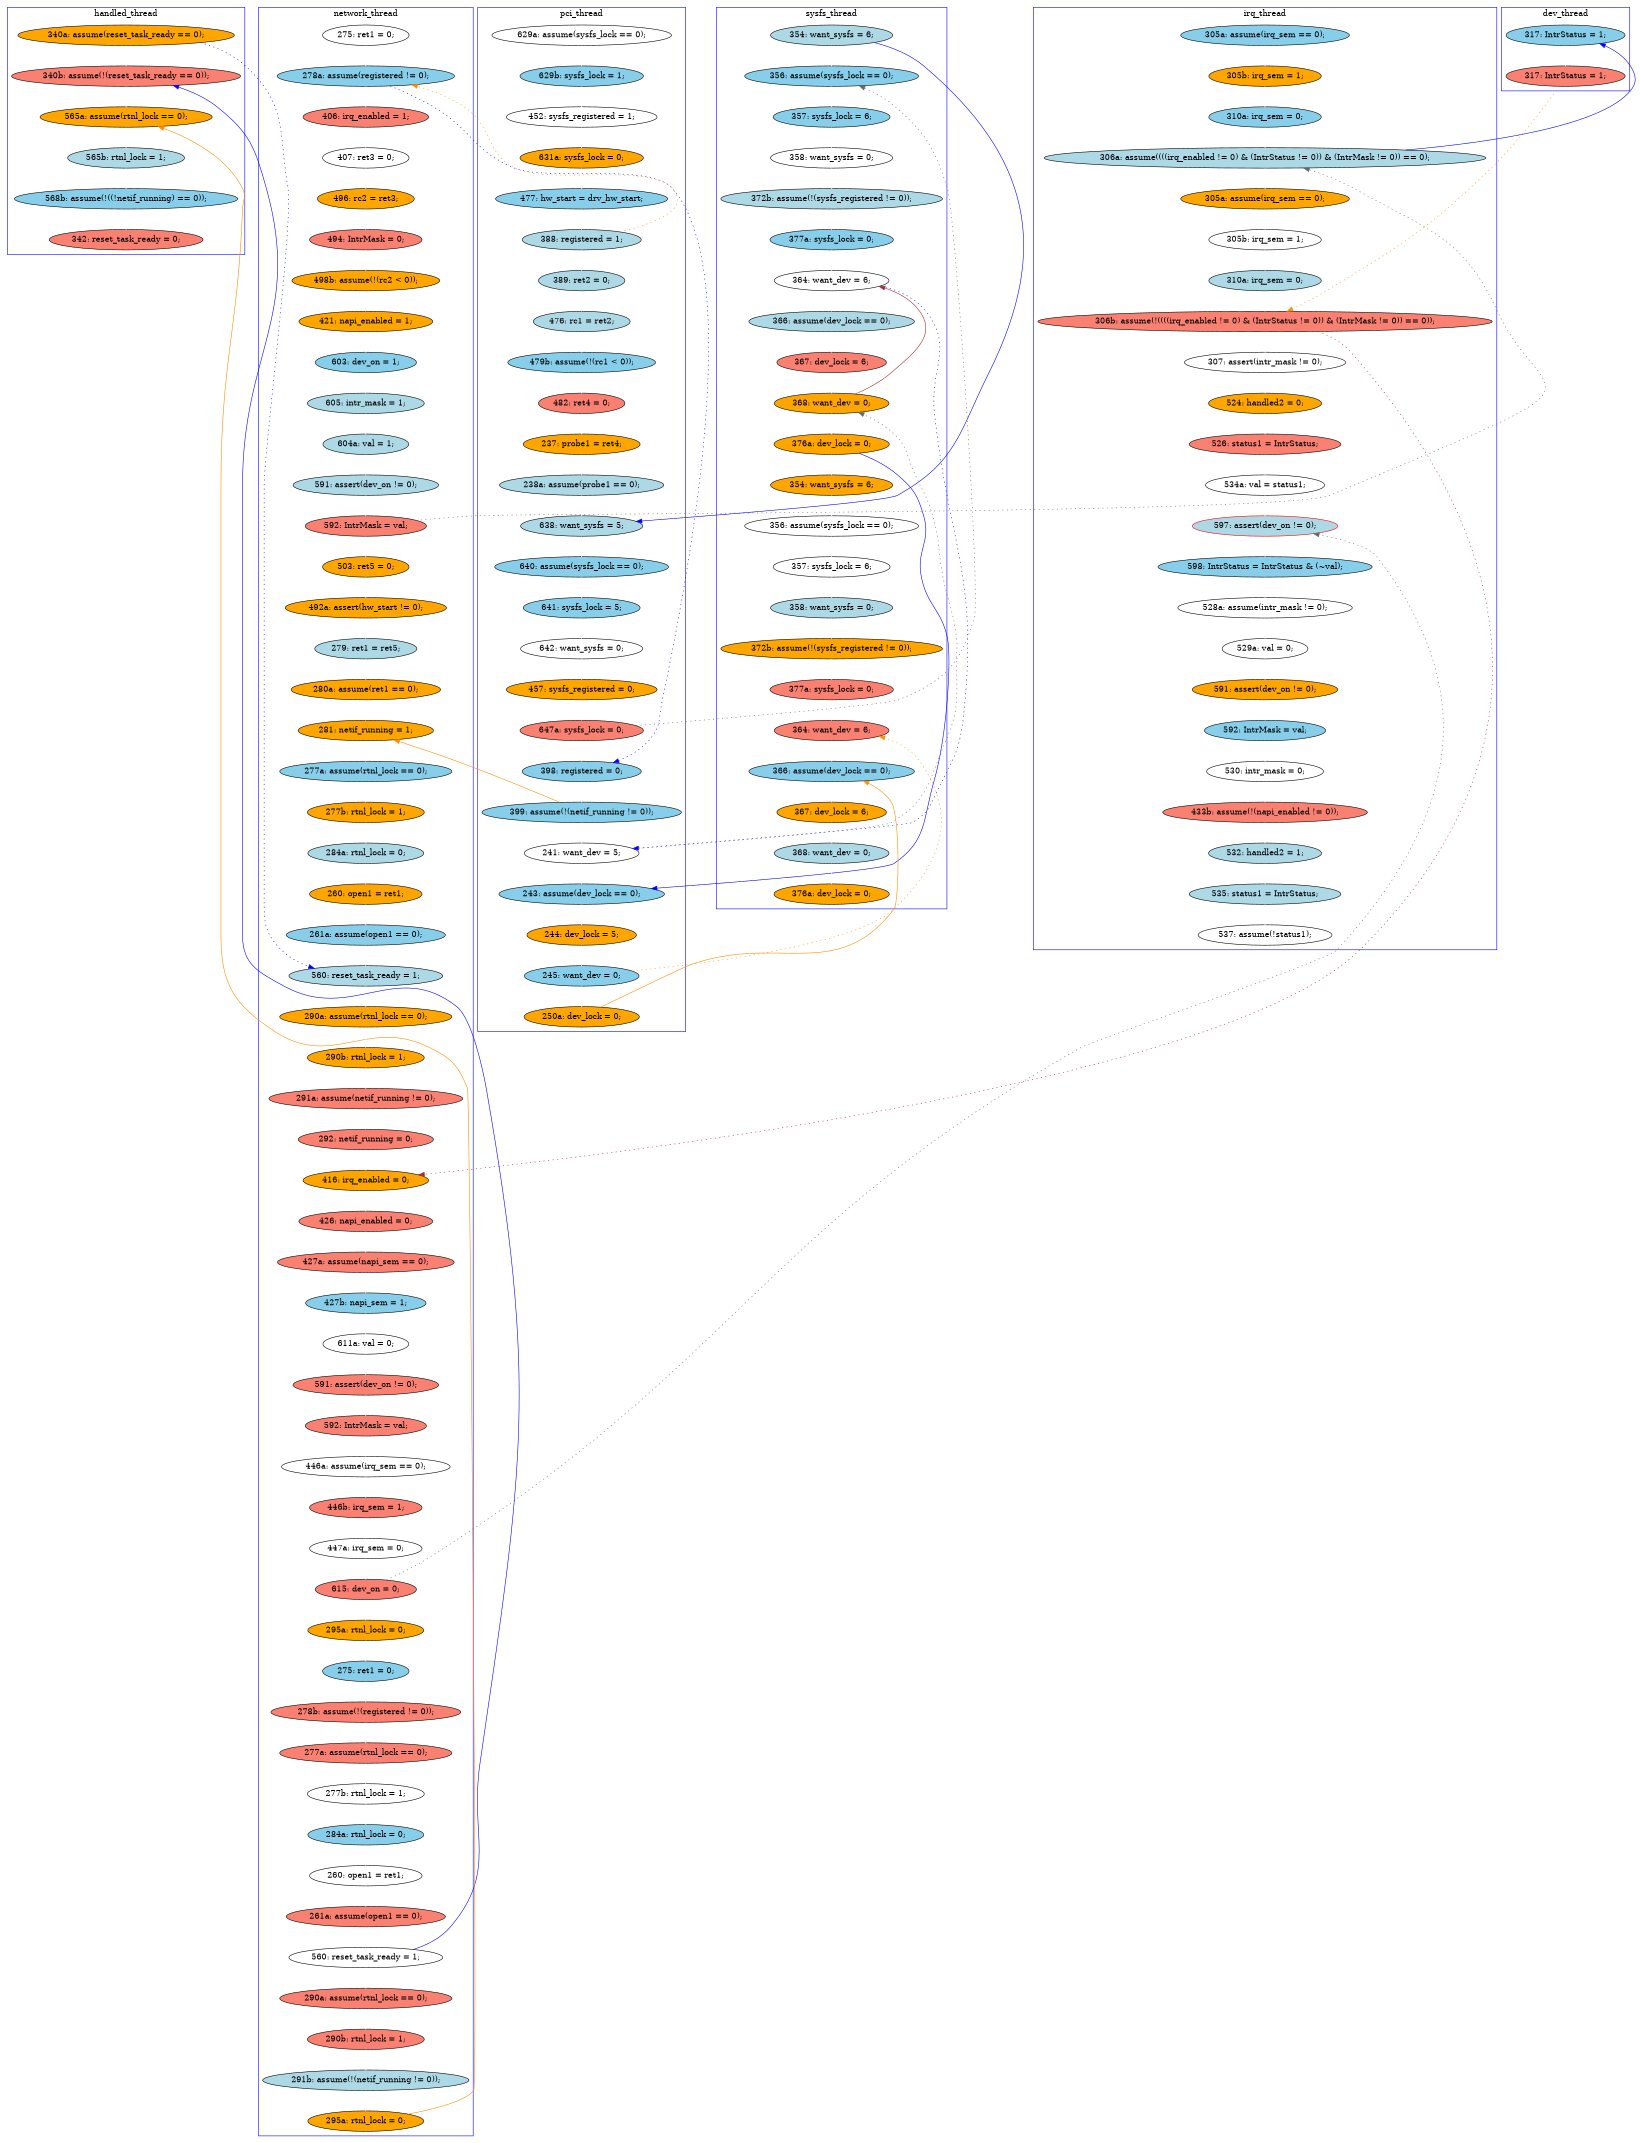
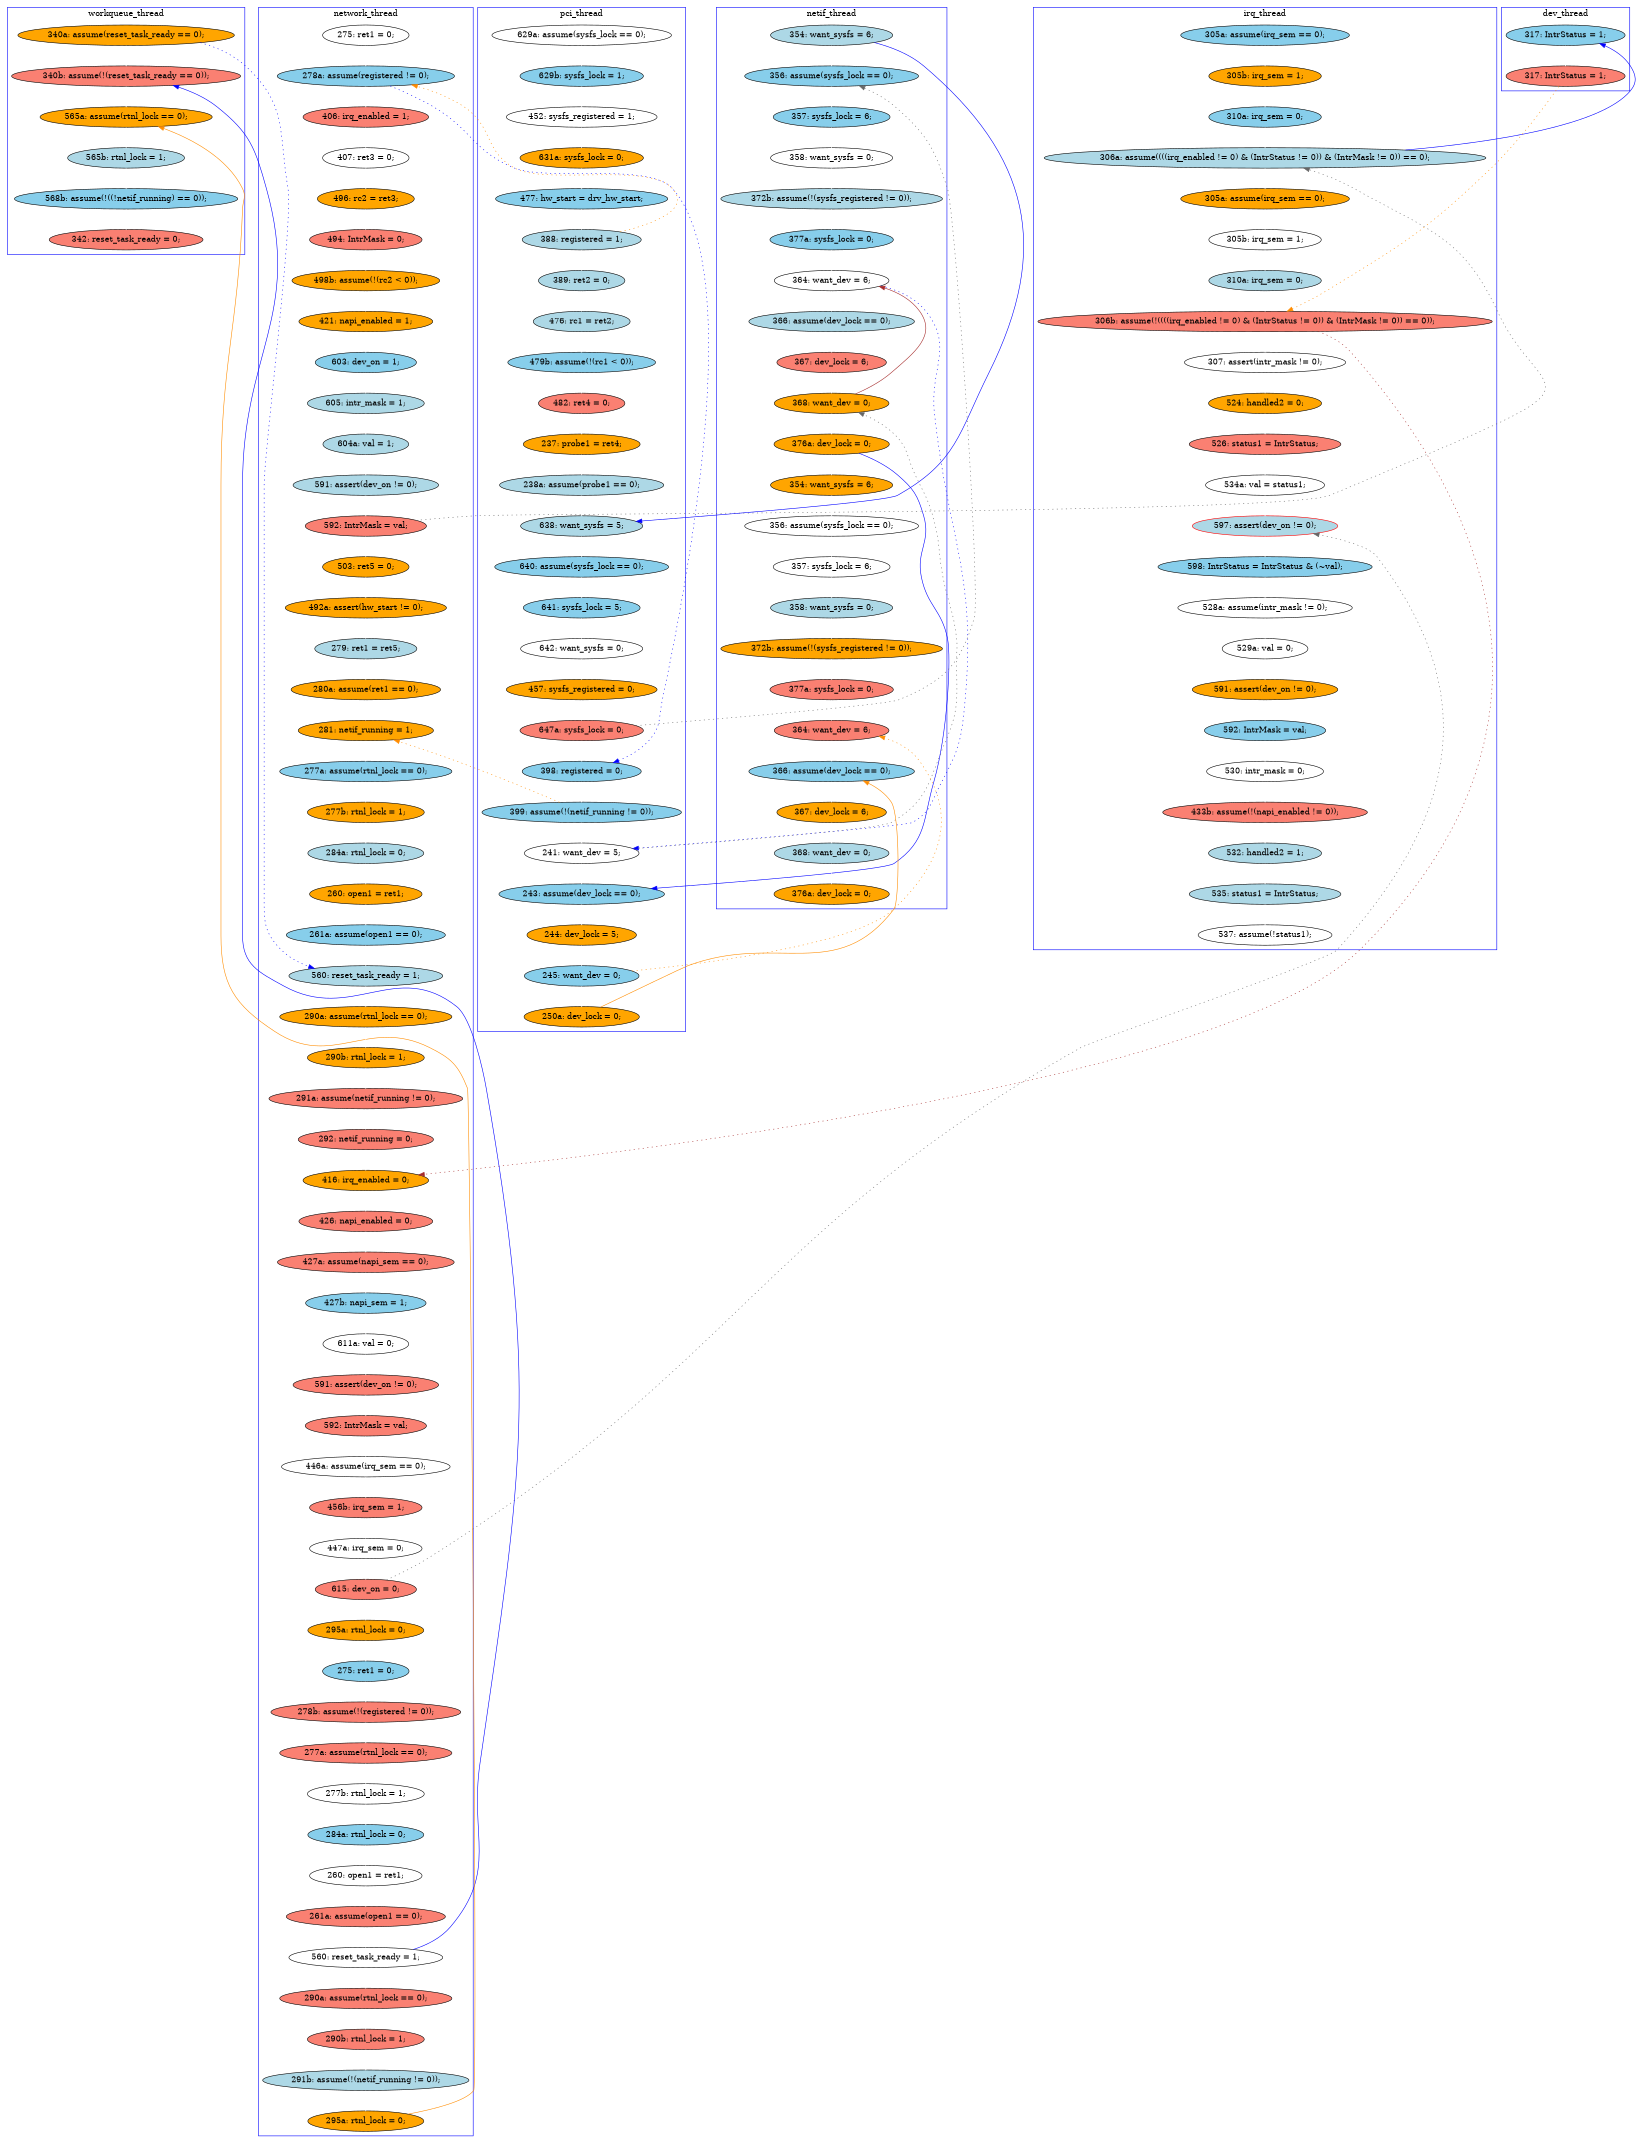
(126, 14) -> (126, 14)
(832, 14) -> (832, 14)
(484, 772) -> (484, 772)
(366, 1508) -> (366, 1508)
